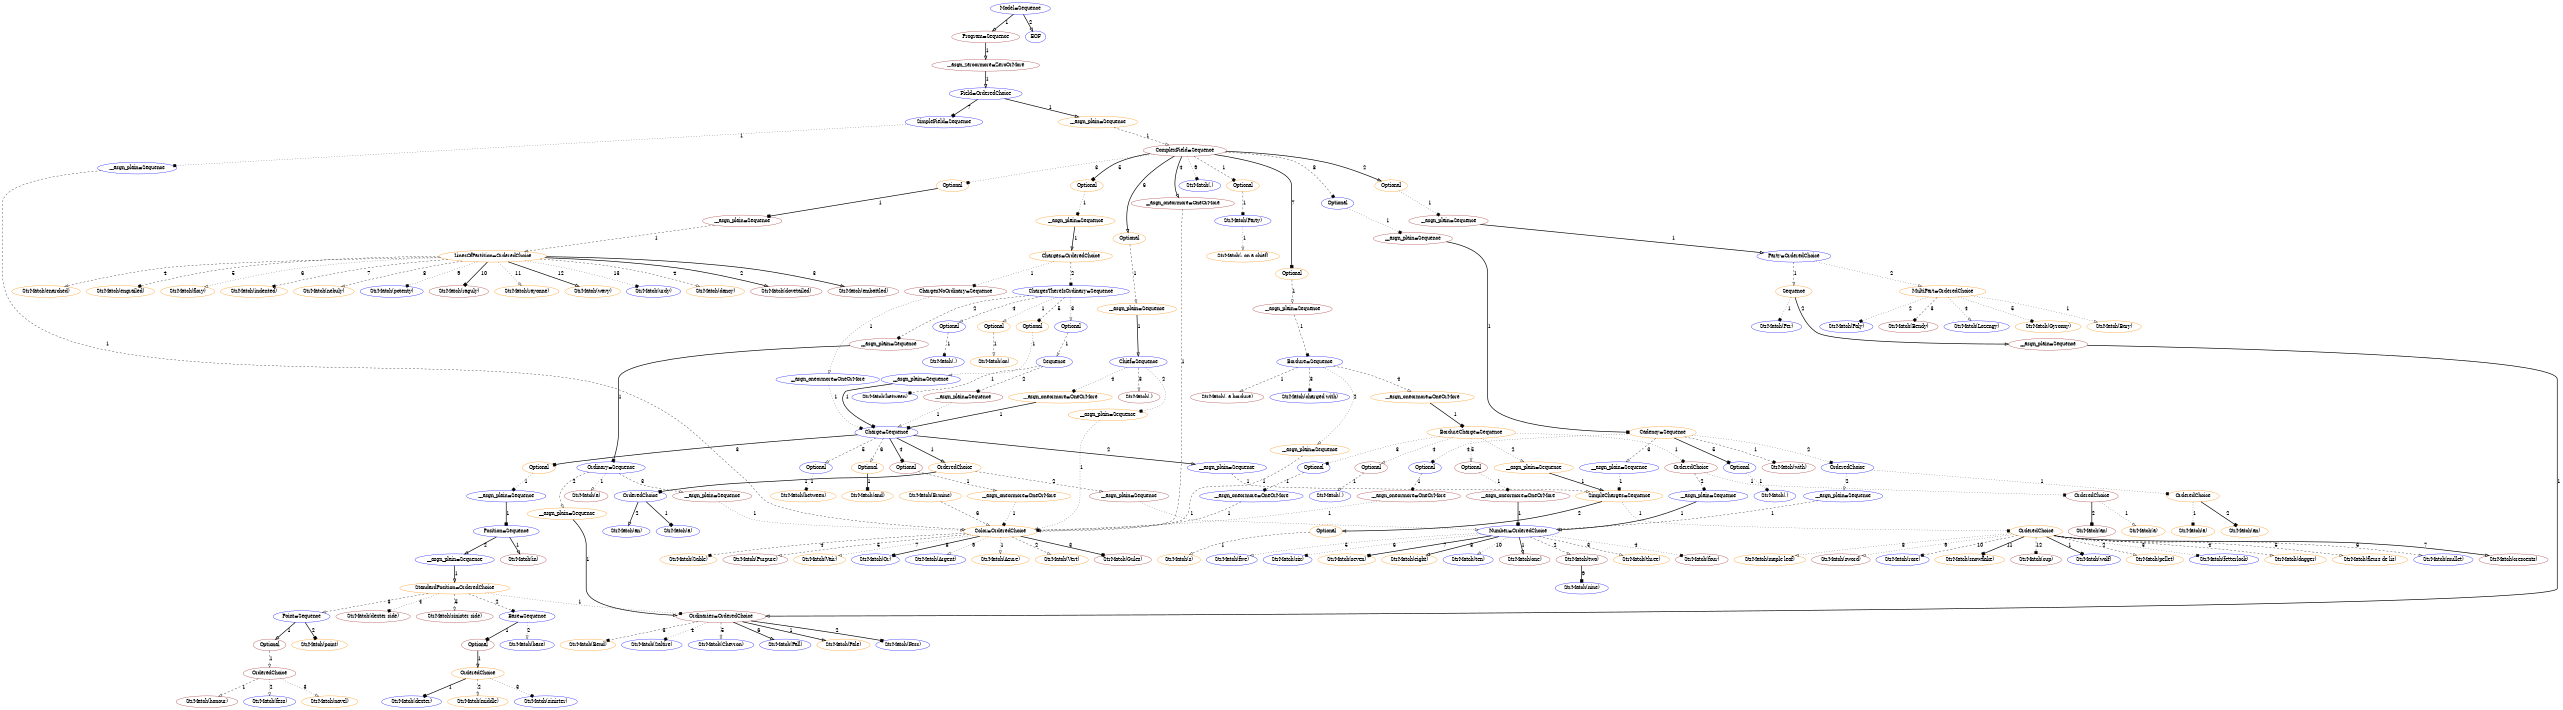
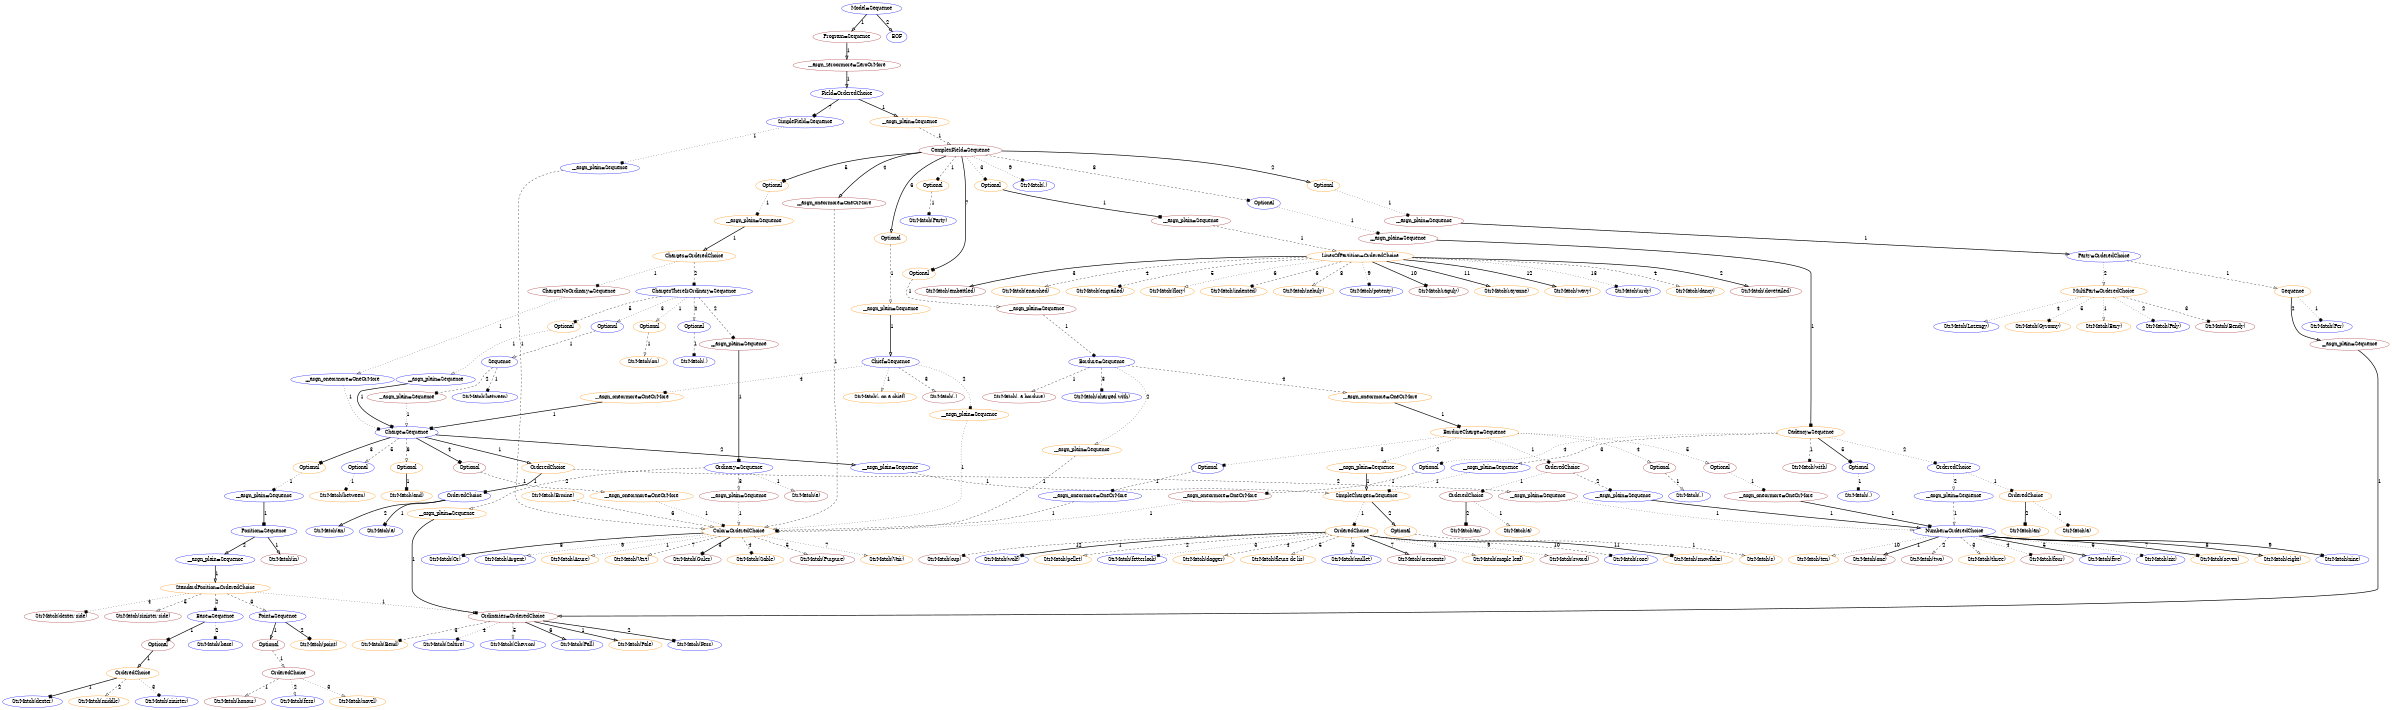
(1243, 237) -> (886, 378)
(509, 273) -> (1437, 272)
(369, 274) -> (1317, 274)
(1366, 541) -> (2031, 545)
(1037, 546) -> (693, 546)
(1468, 560) -> (1813, 560)
(1582, 572) -> (2152, 541)
(527, 629) -> (215, 629)
